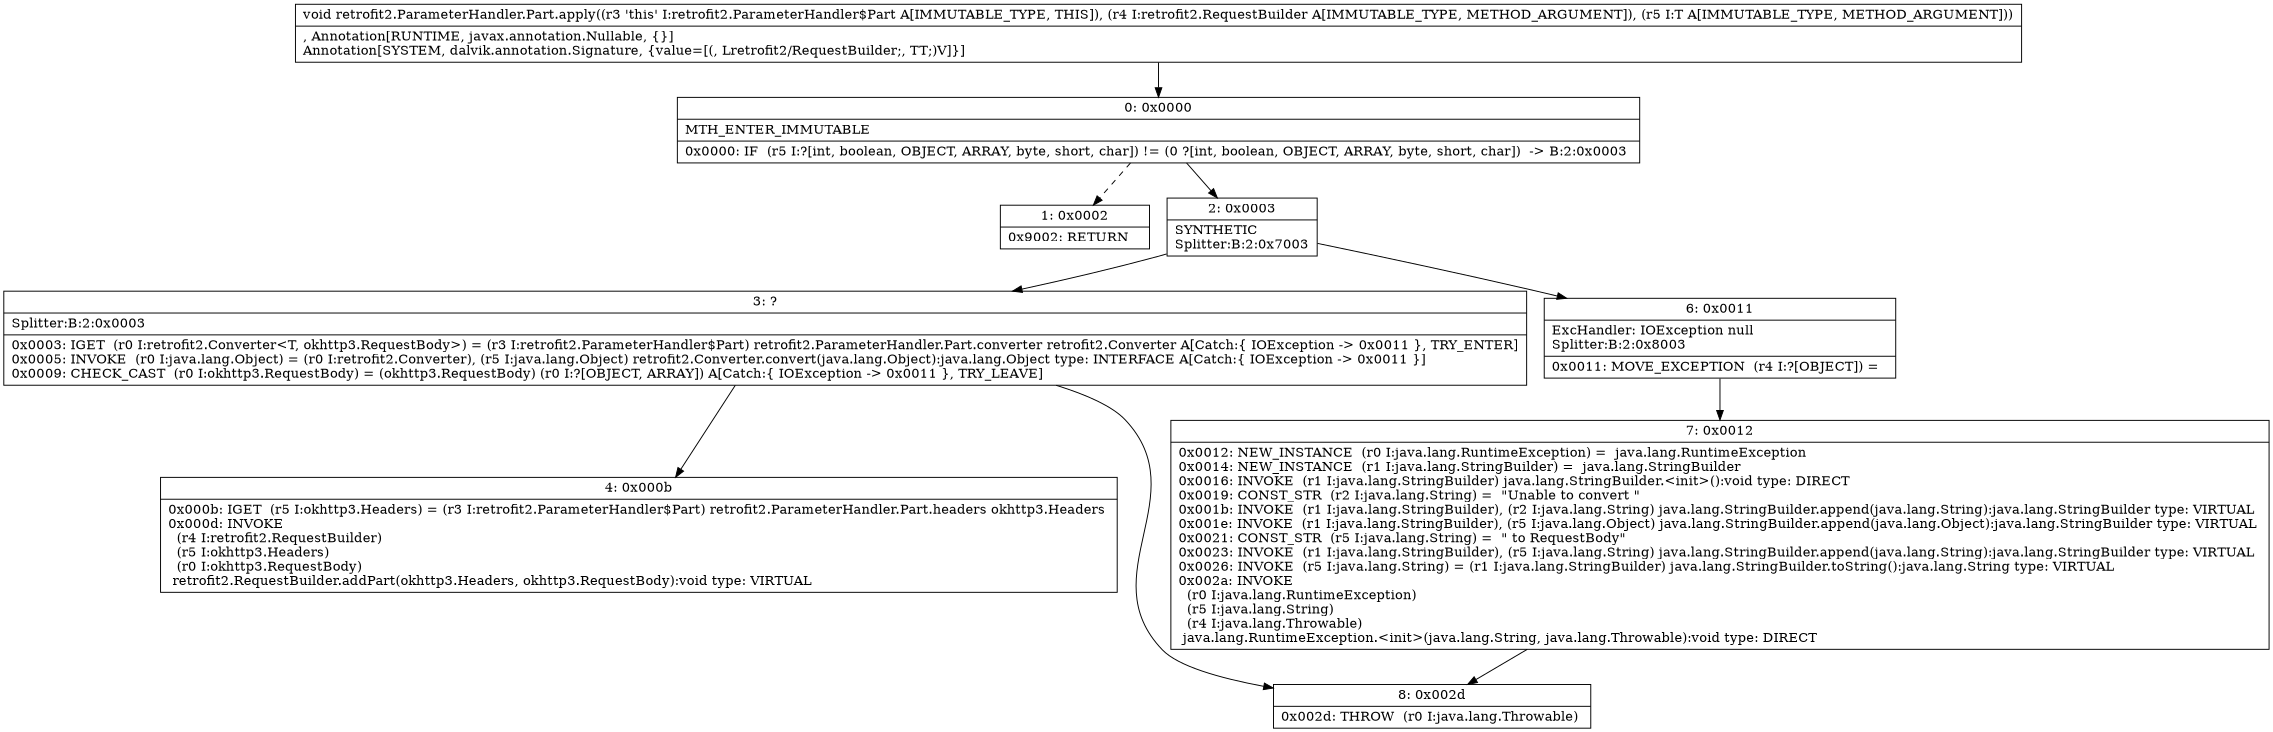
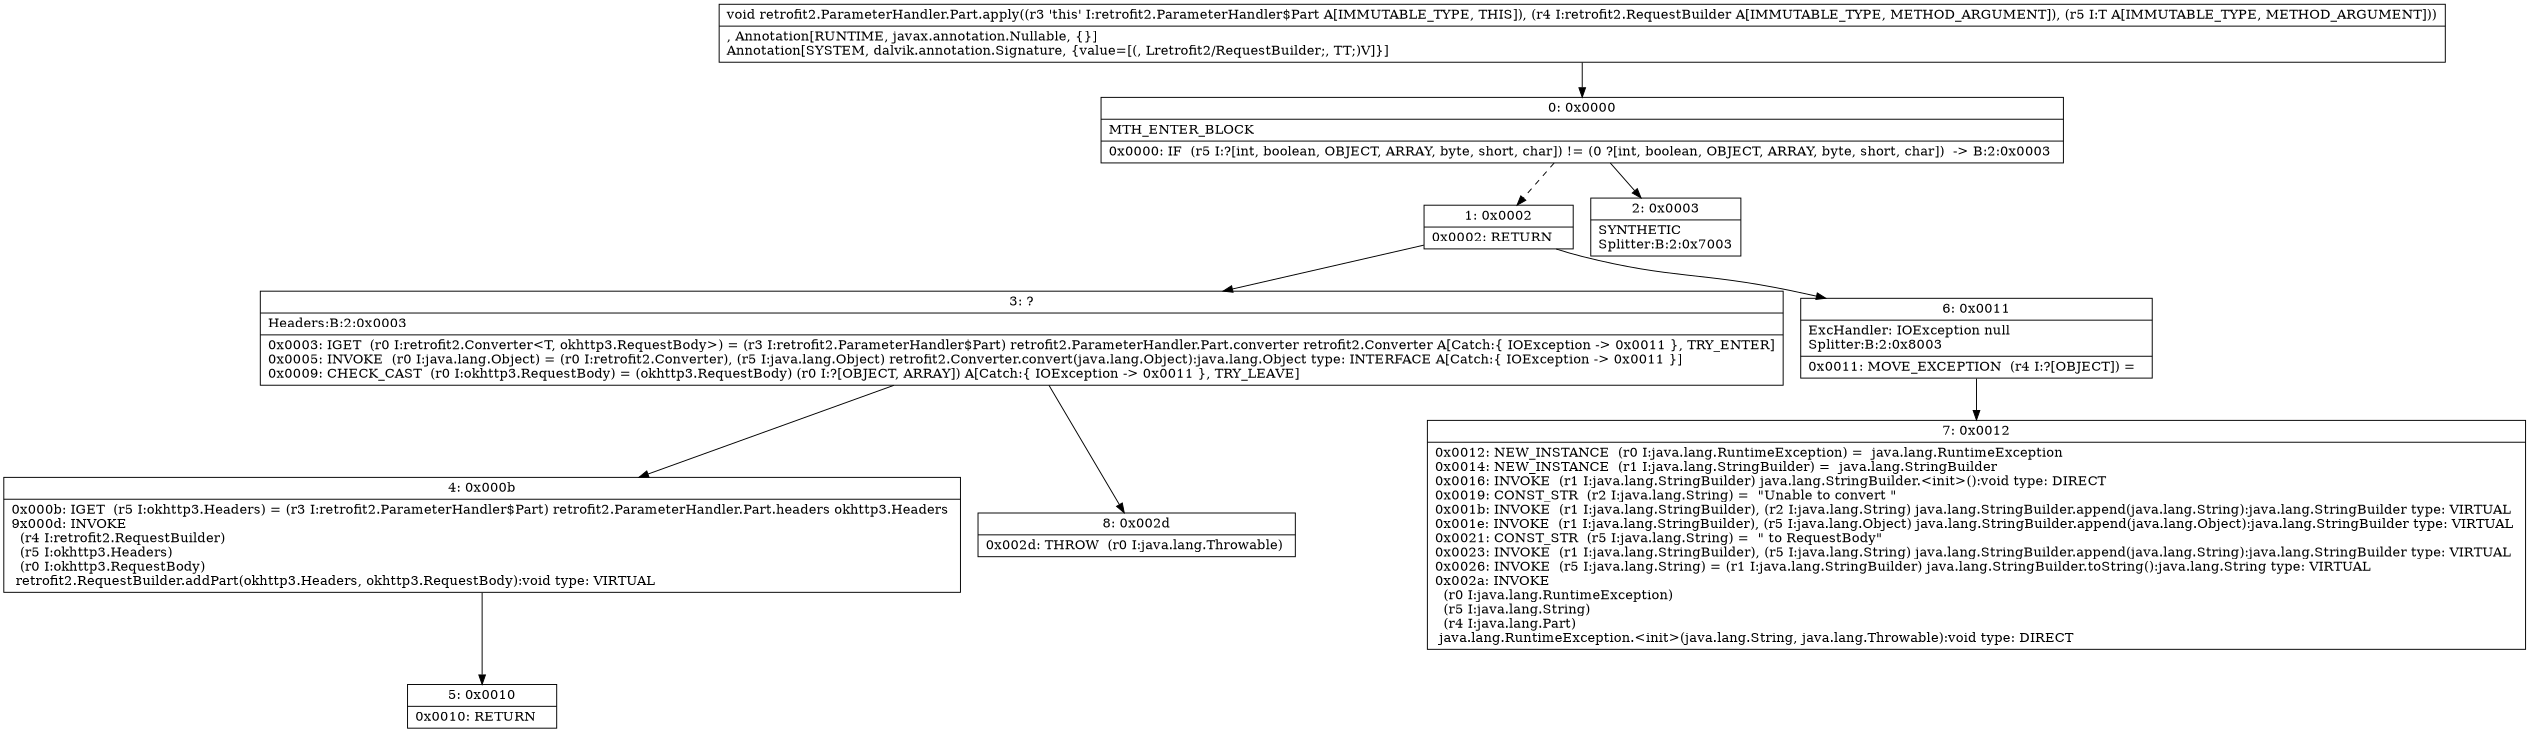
(778, 130) -> (1182, 130)
(1075, 238) -> (1499, 238)
(1438, 269) -> (1686, 275)
(1095, 273) -> (1328, 267)
(79, 323) -> (338, 323)
(230, 524) -> (74, 524)
(1271, 624) -> (1506, 624)
(1502, 664) -> none
none -> (482, 706)
